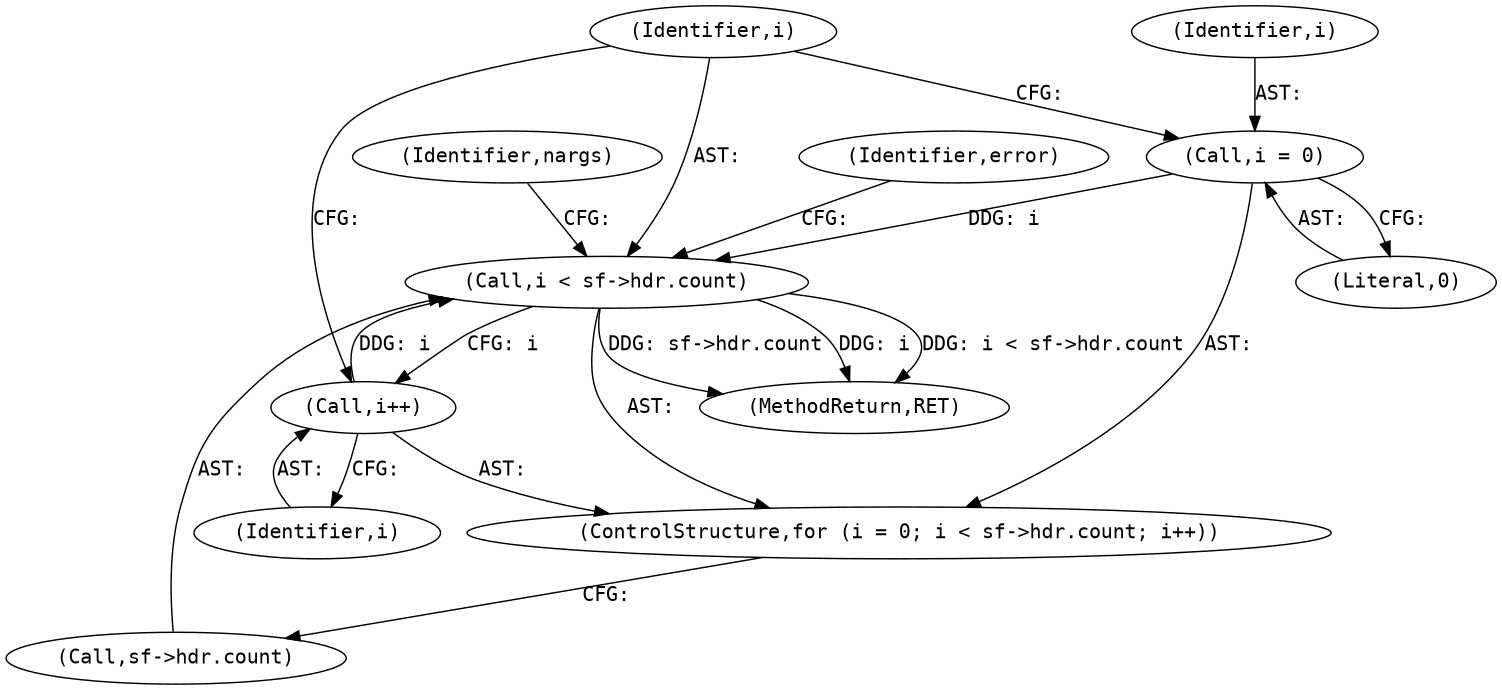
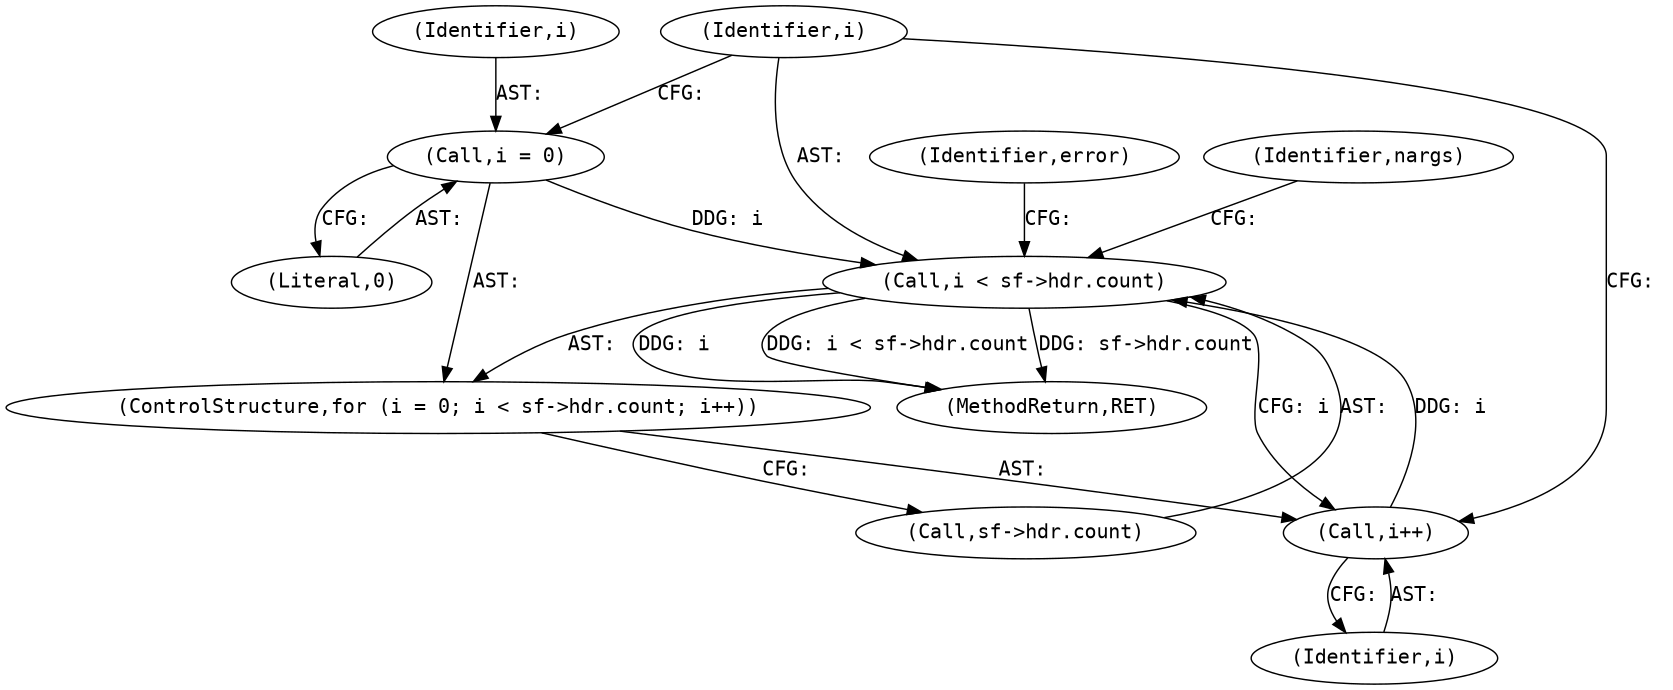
(489, 484) -> (951, 473)
